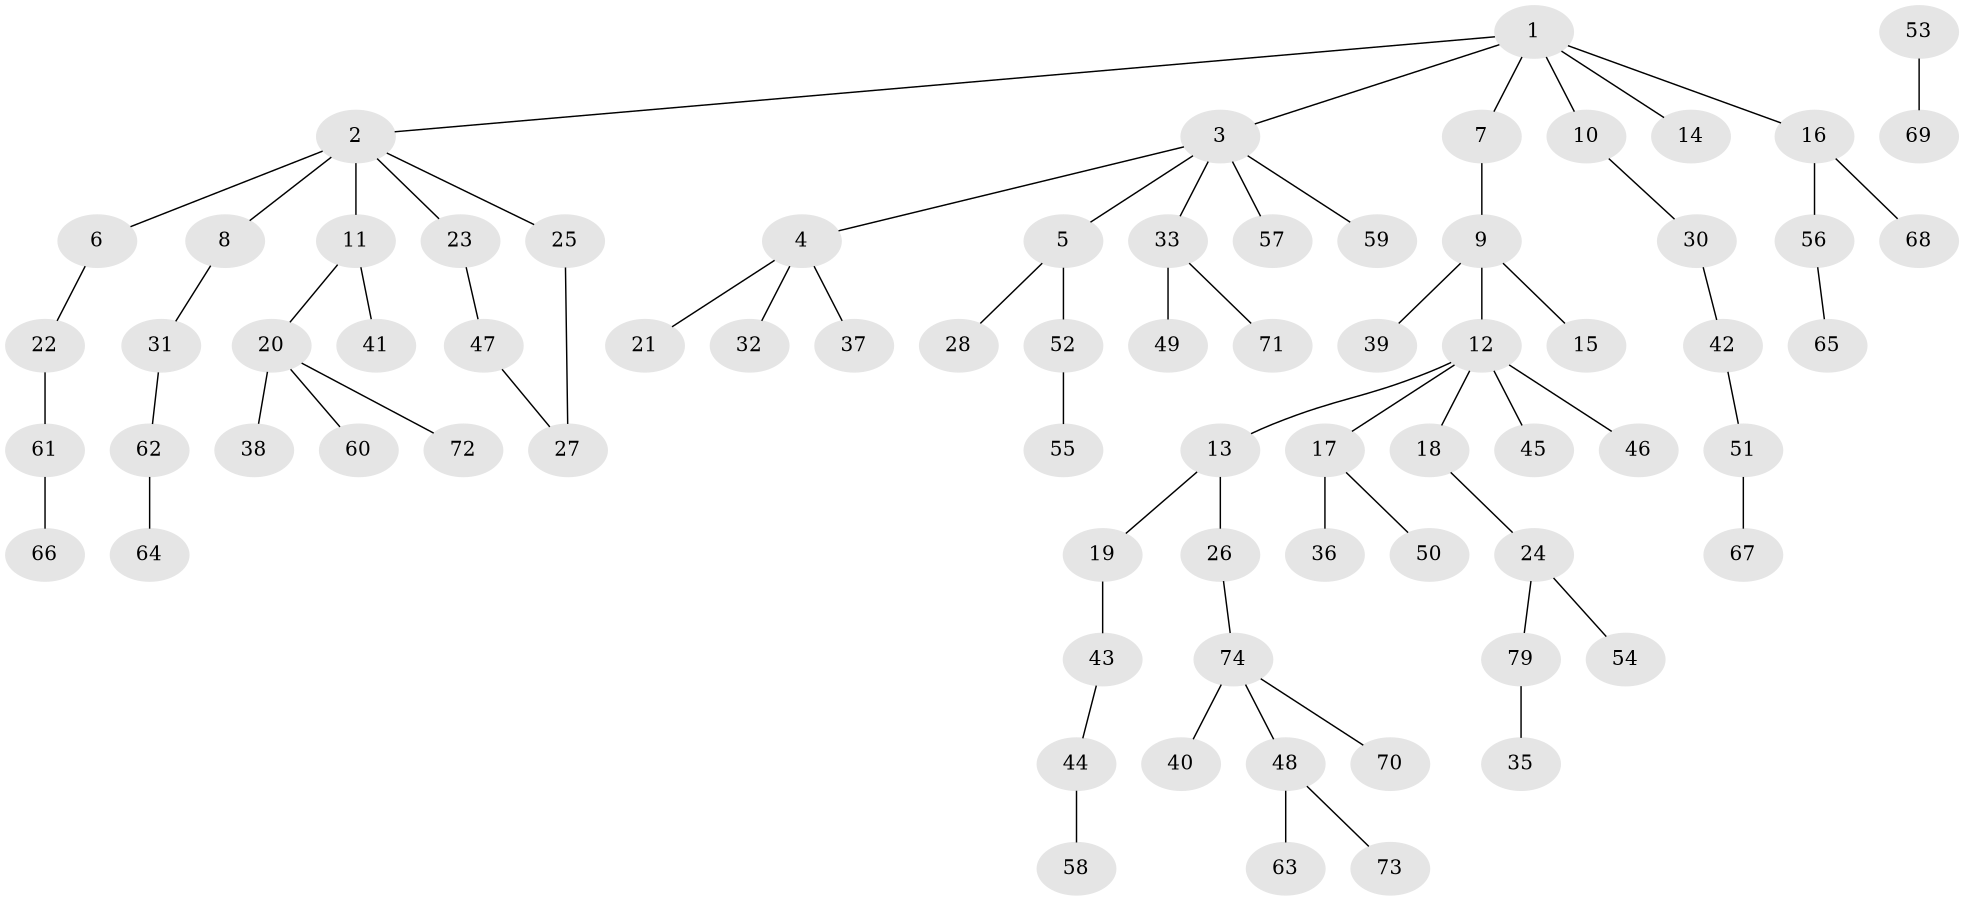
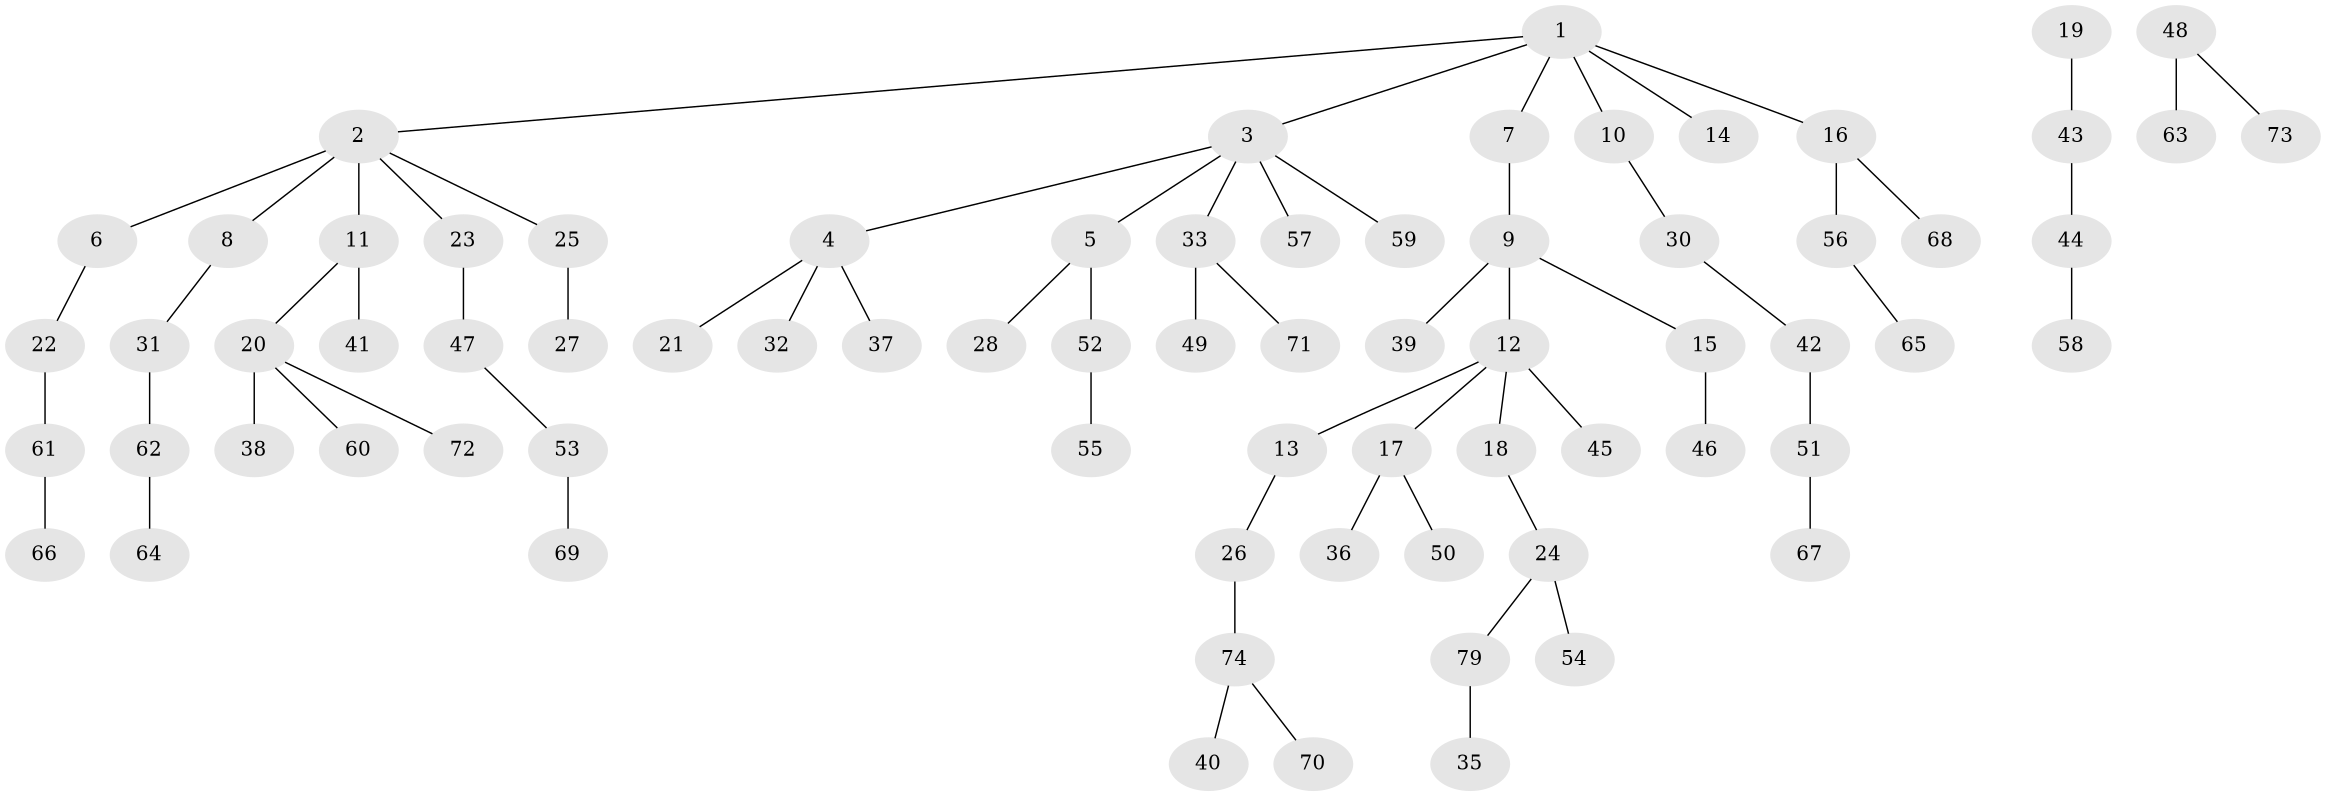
(526, 398) -> (516, 398)
(1560, 398) -> (1706, 398)
(1161, 503) -> none
(1260, 712) -> none
